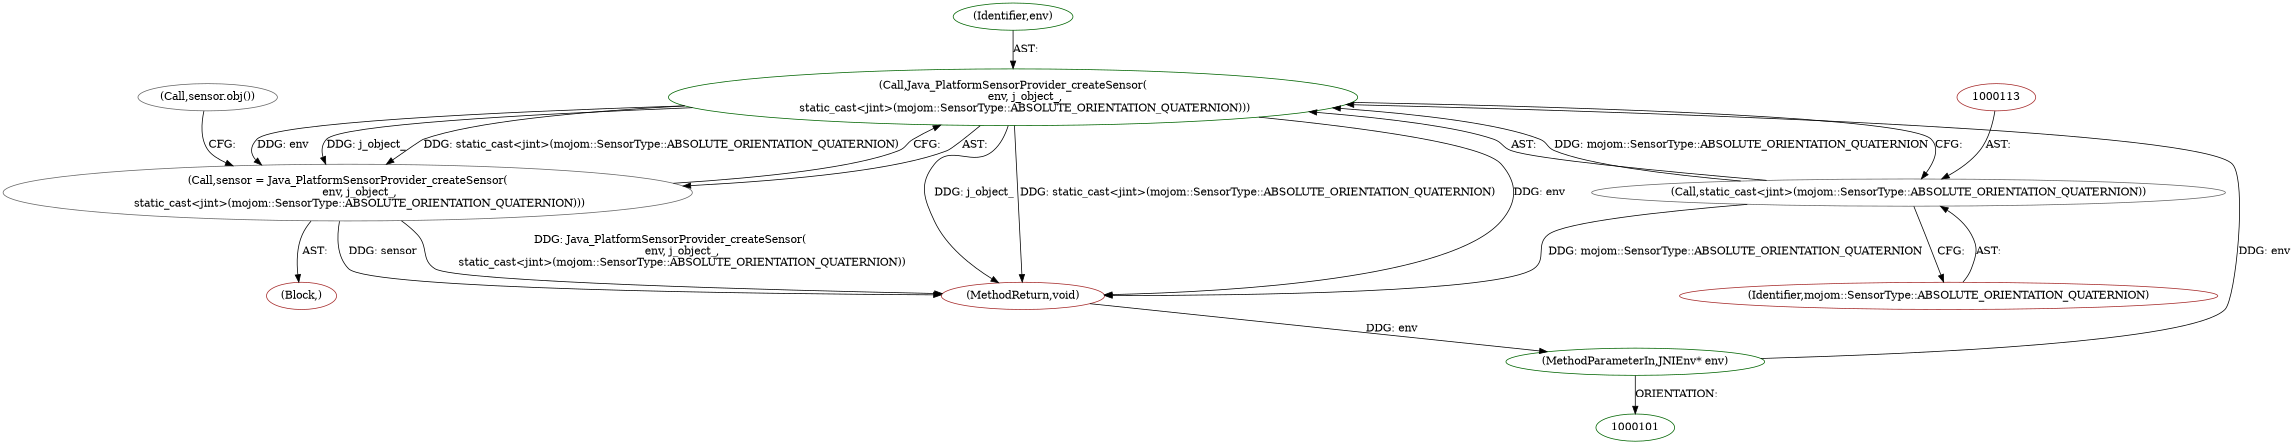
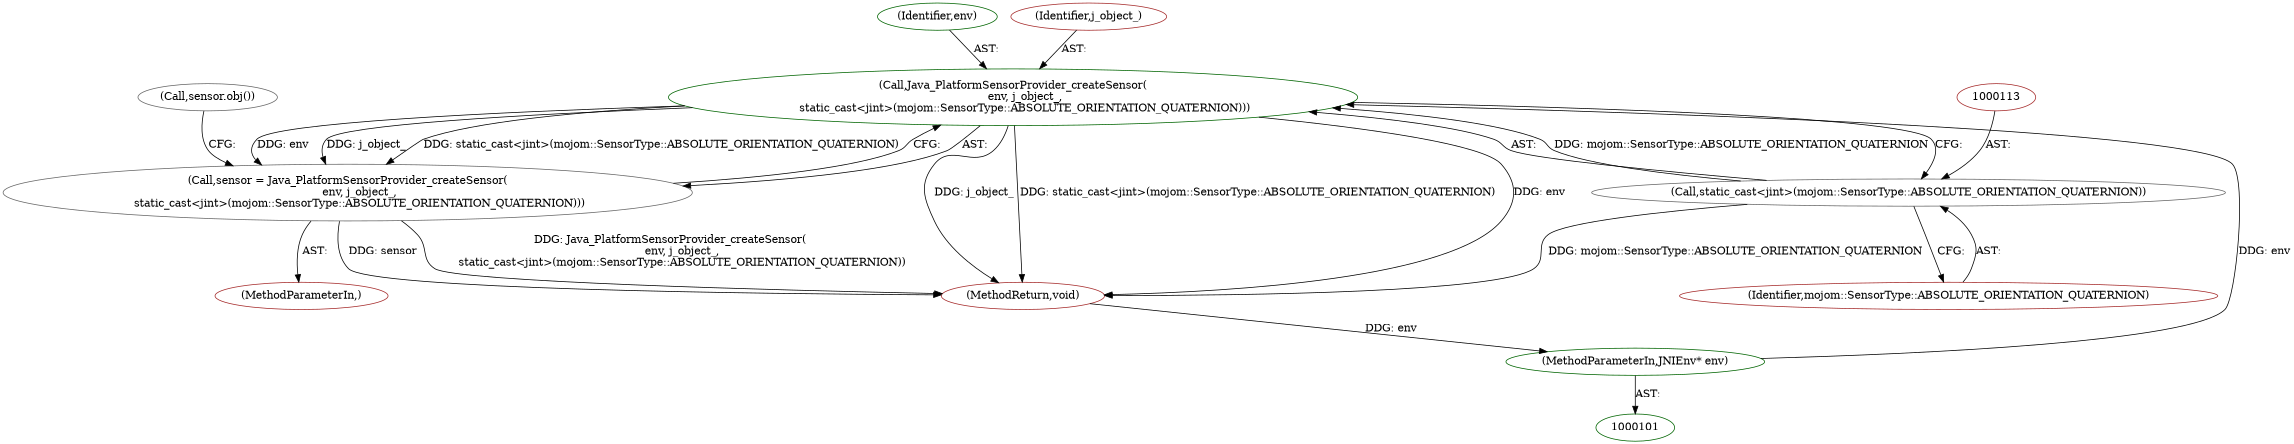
none -> (1089, 17)
(302, 296) -> (302, 296)
(1678, 395) -> (1650, 395)
